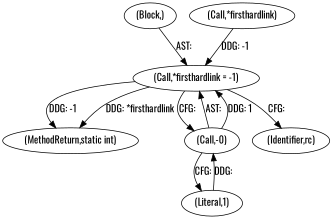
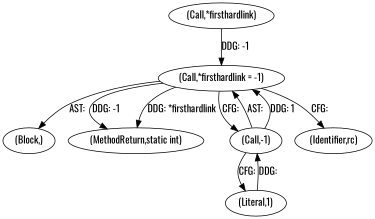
(171, 44) -> (98, 93)
(212, 141) -> (256, 141)
